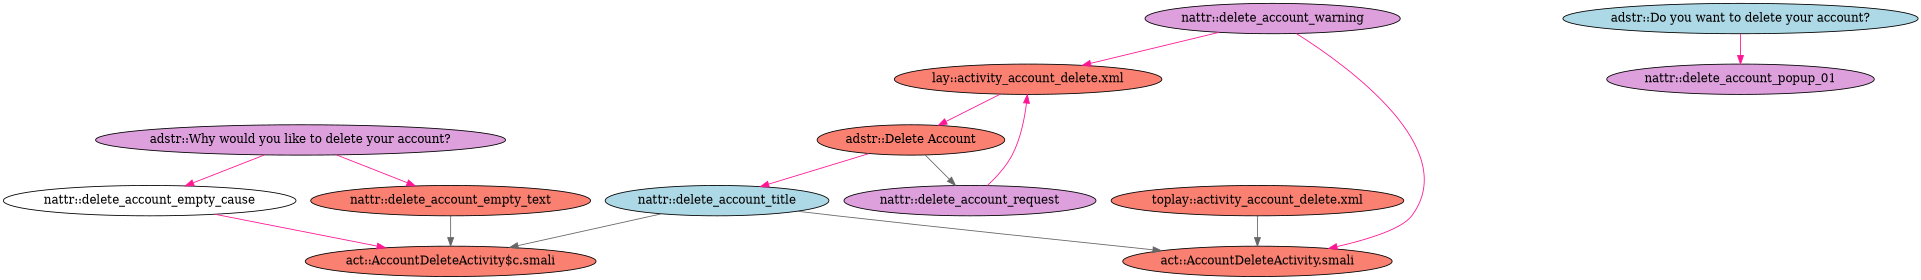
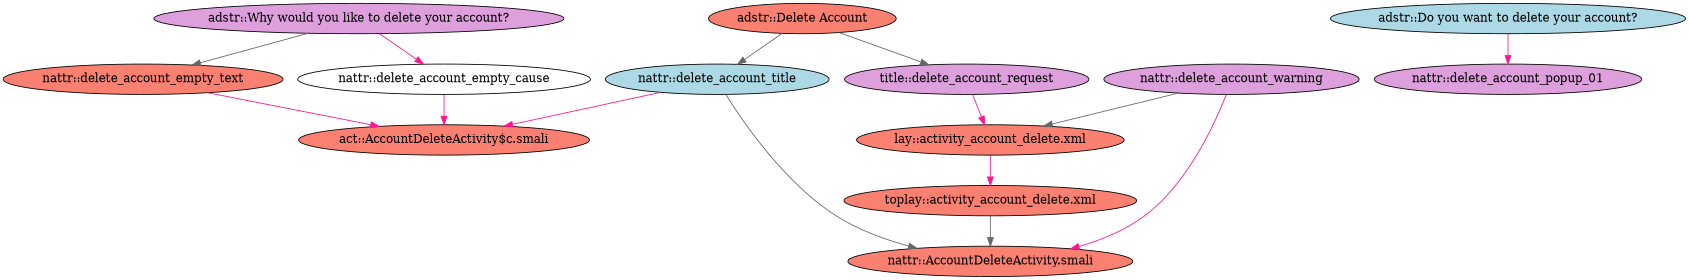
(1155, 48) -> (1115, 109)
(973, 108) -> (990, 166)
(372, 169) -> (254, 48)
(819, 169) -> (763, 46)
(970, 201) -> (967, 79)
(451, 227) -> (289, 109)
(590, 230) -> (586, 108)
(1257, 261) -> (990, 261)
